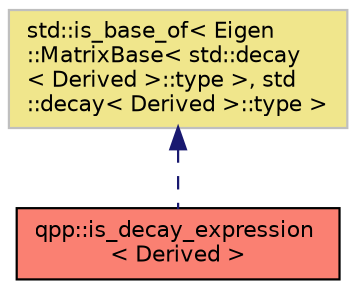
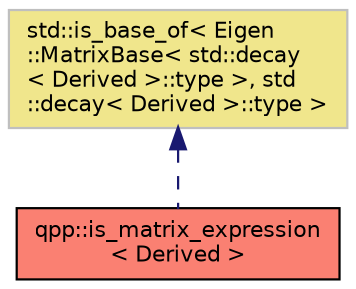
(178, 244) -> (178, 244)
